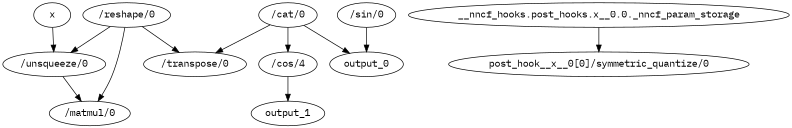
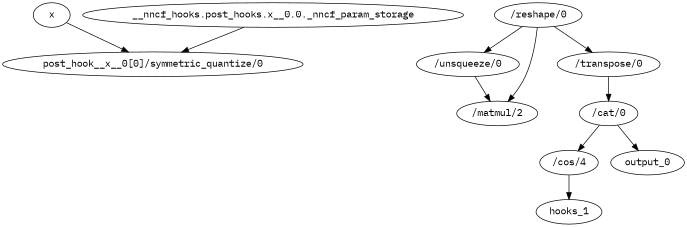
(367, 15) -> none
(53, 36) -> (94, 36)
(246, 37) -> (609, 85)
(90, 113) -> (497, 113)
(288, 113) -> (569, 212)
